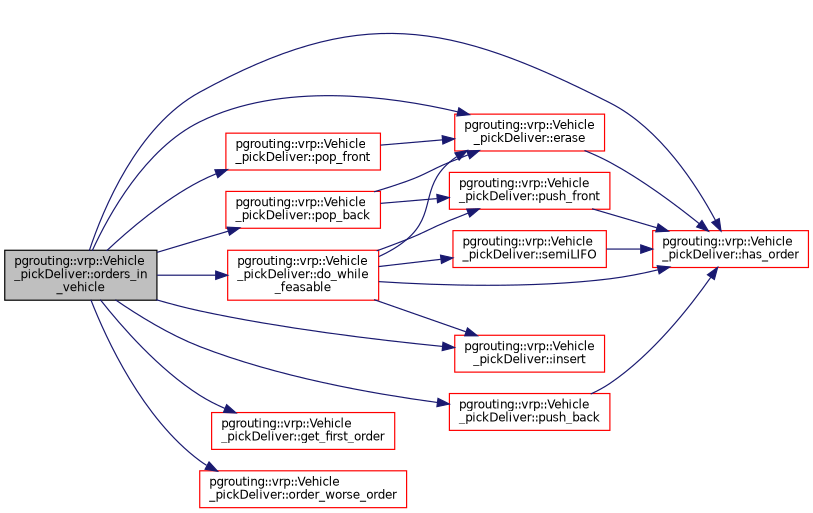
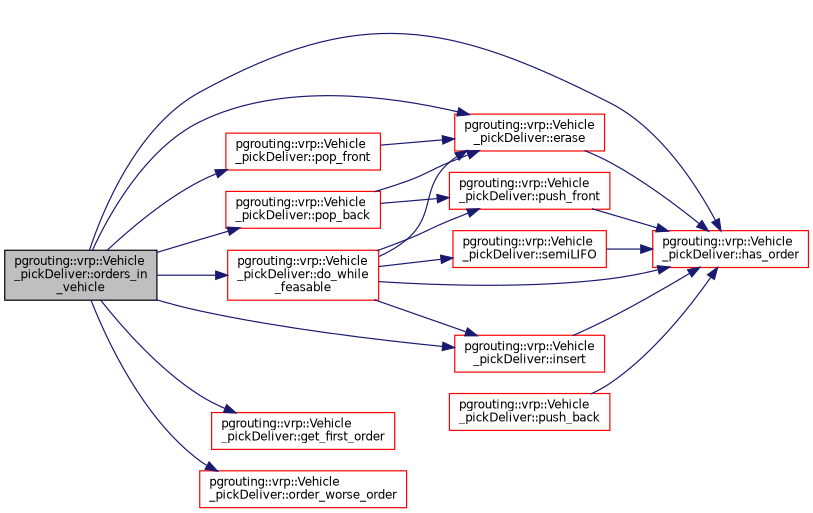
none -> (632, 306)
(270, 369) -> none
